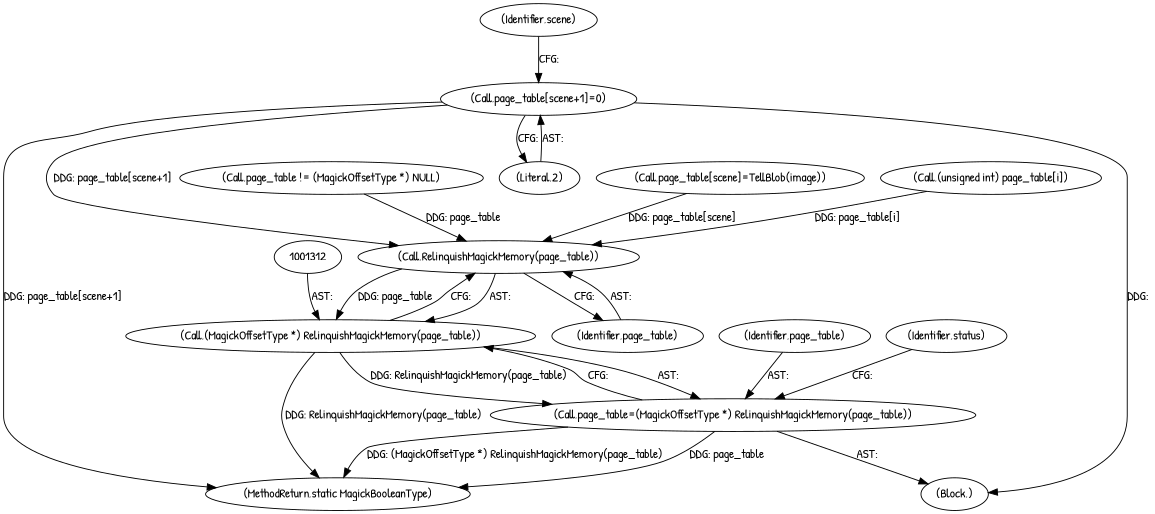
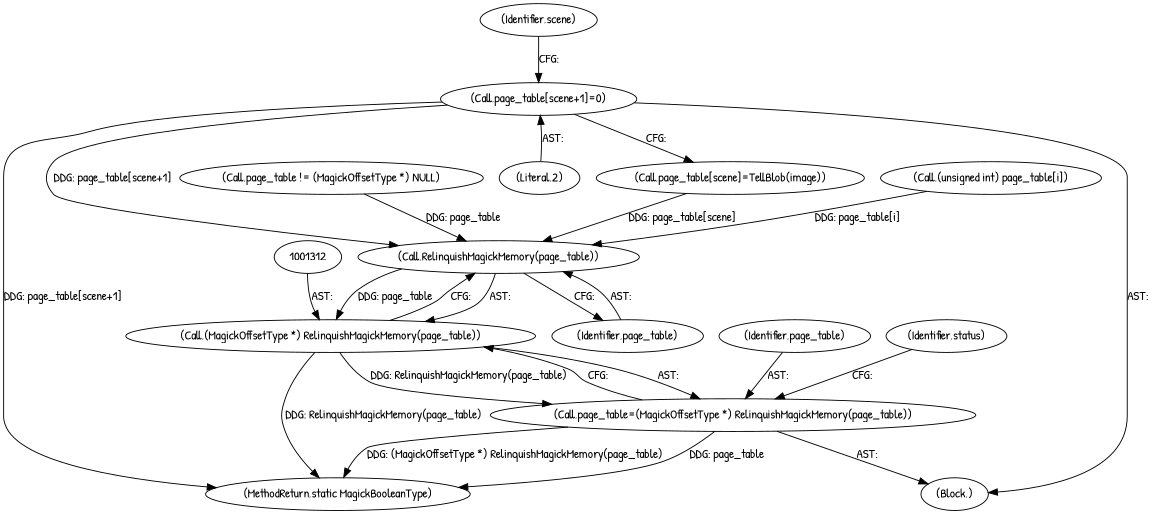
(517, 135) -> (629, 136)
(1140, 297) -> (1140, 297)
